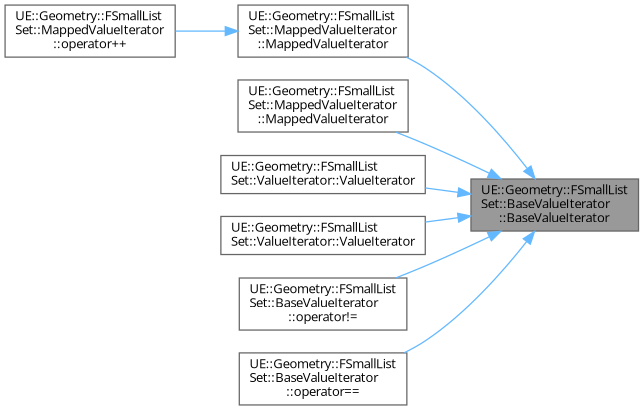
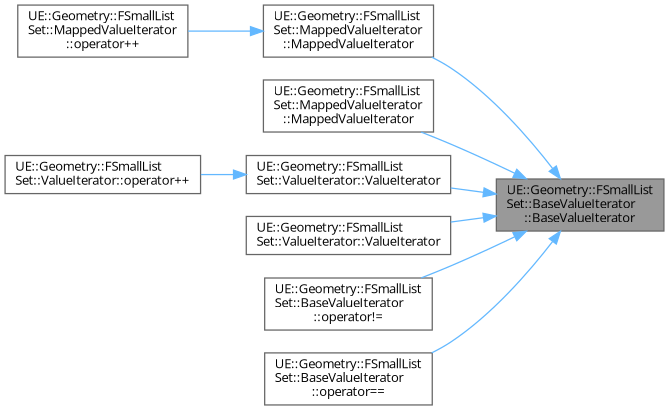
none -> (103, 175)
